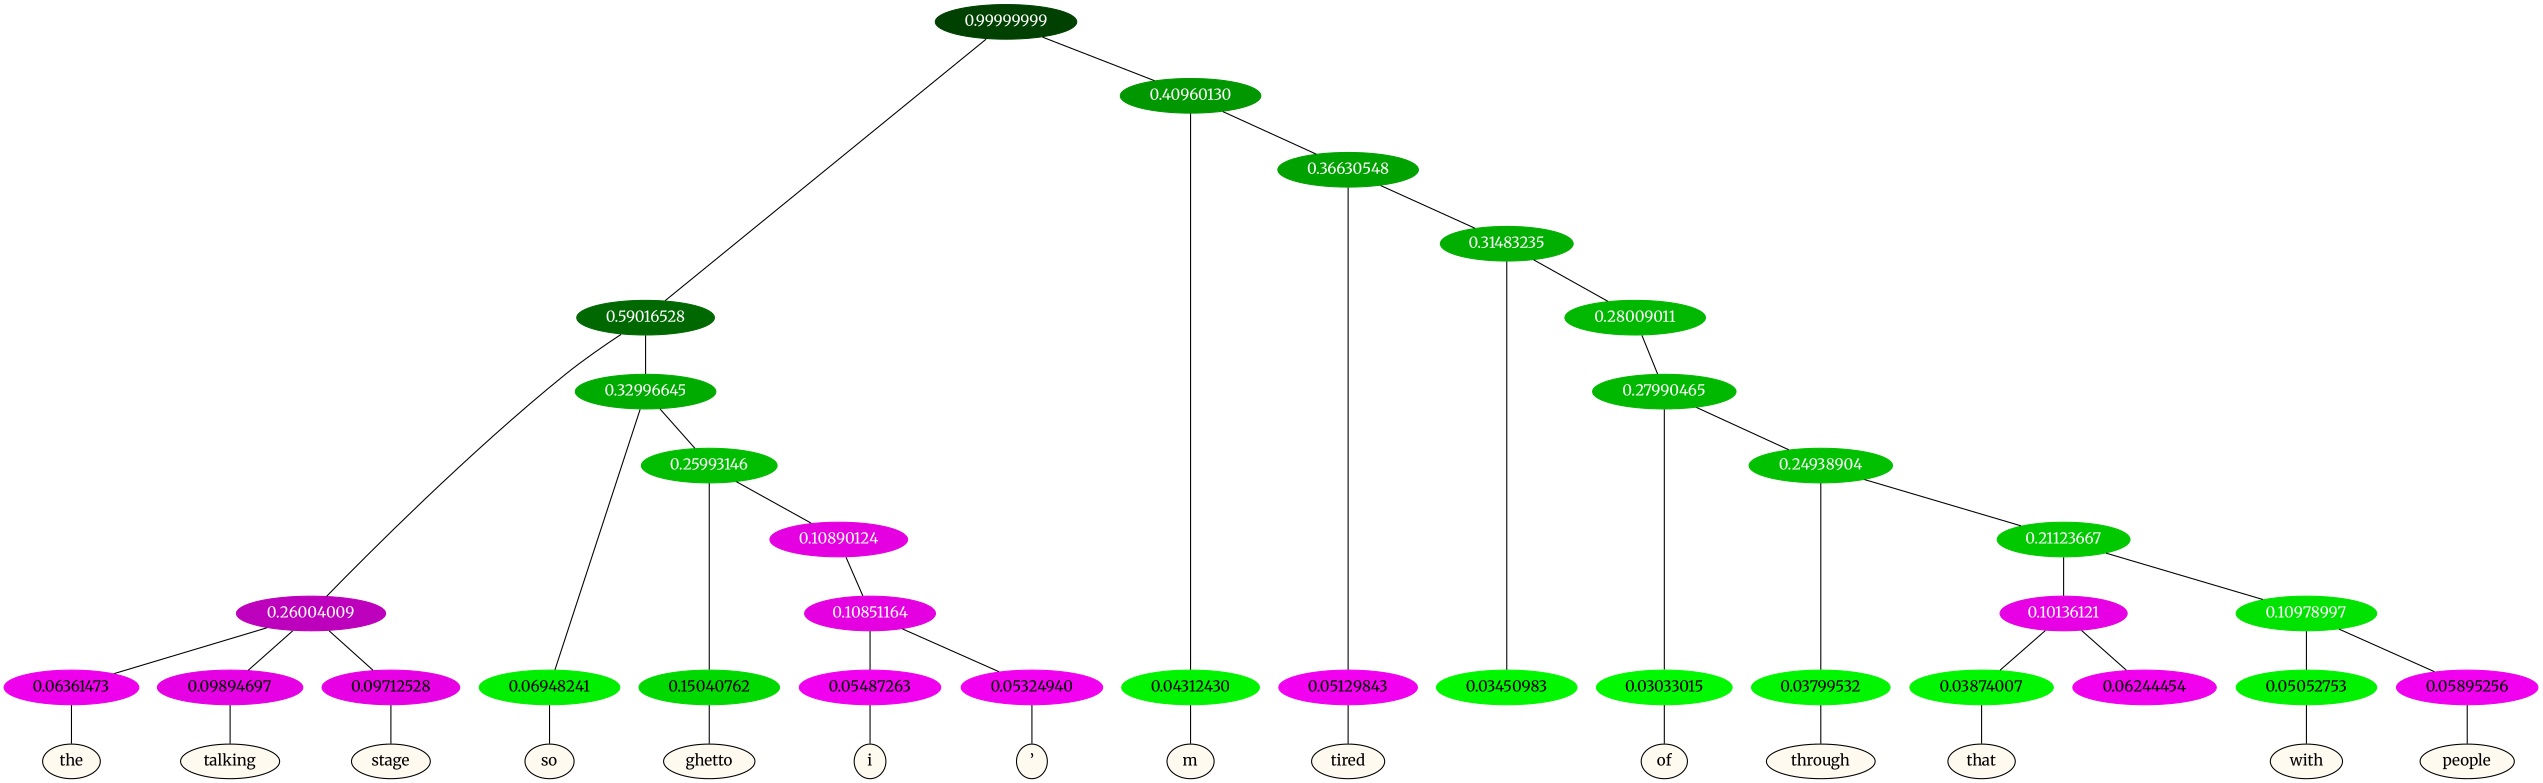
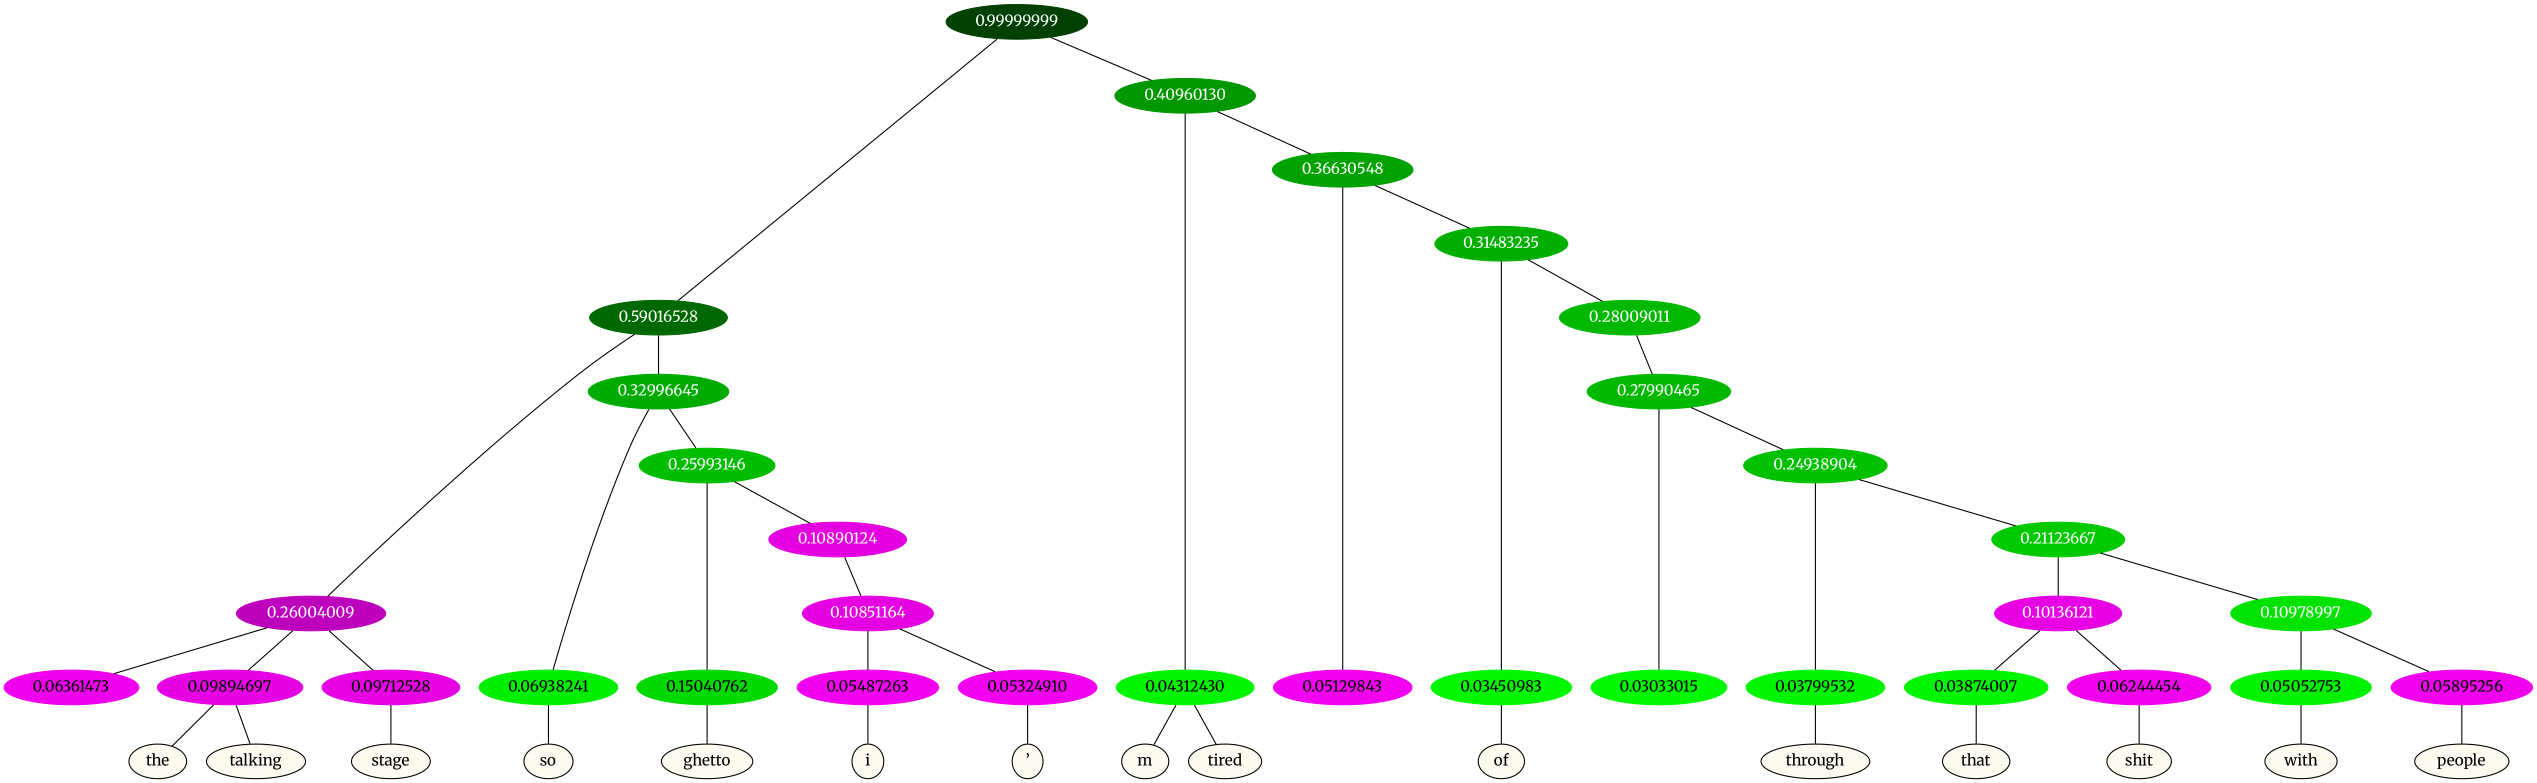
(550, 687) -> (548, 687)
(1032, 687) -> (1028, 687)
(71, 724) -> (193, 725)
(1348, 724) -> (1205, 725)
(1664, 724) -> (1501, 724)
none -> (2139, 761)
